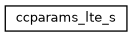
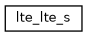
(66, 19) -> (44, 19)
